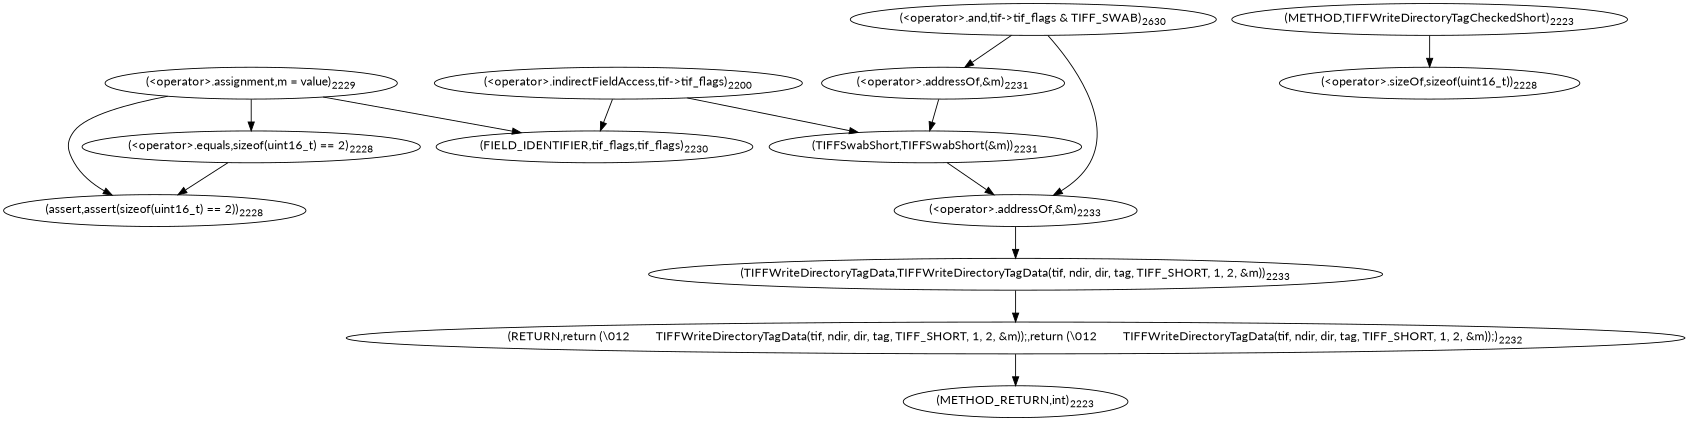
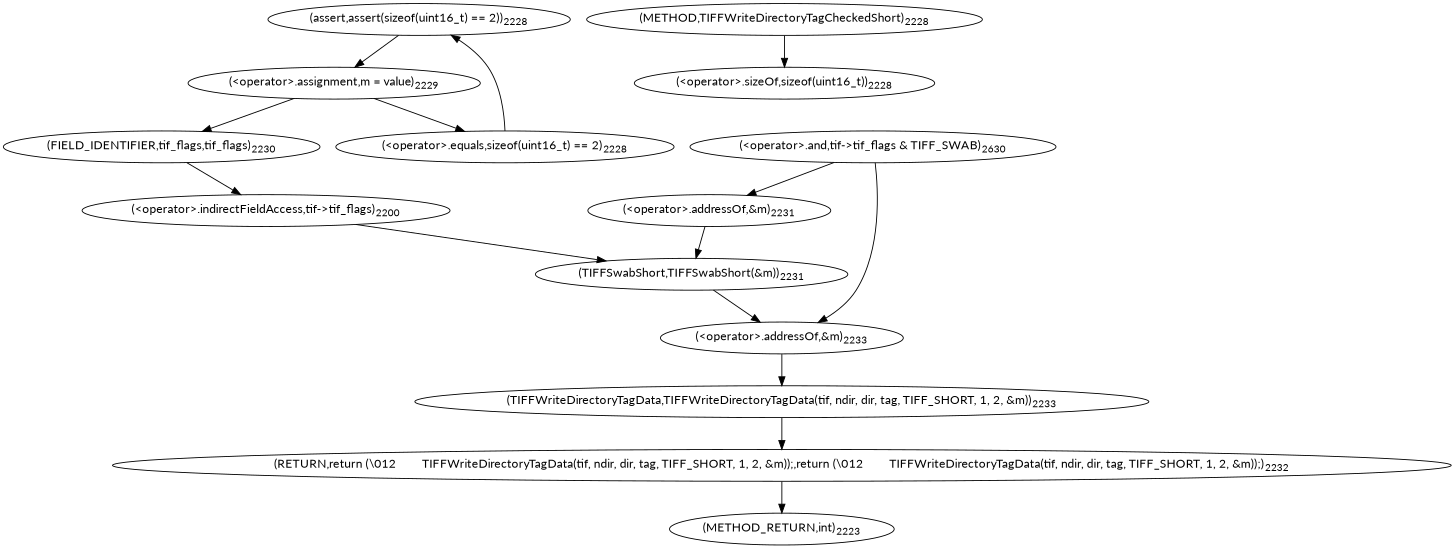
(1562, 18) -> (917, 18)
(608, 111) -> (210, 176)
(84, 123) -> (380, 49)
